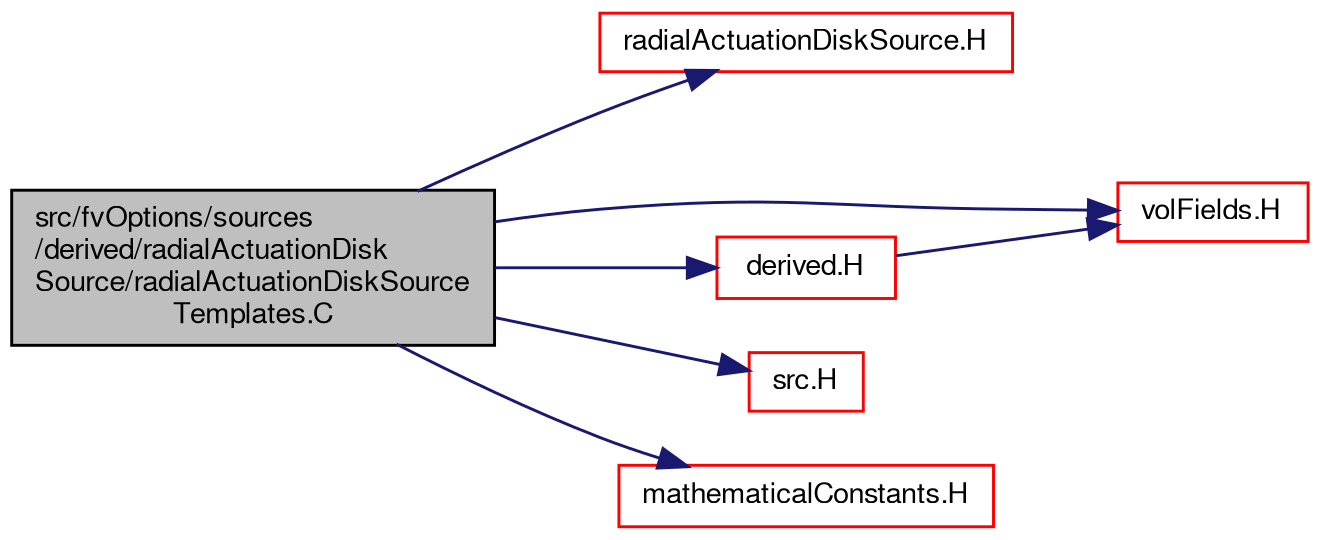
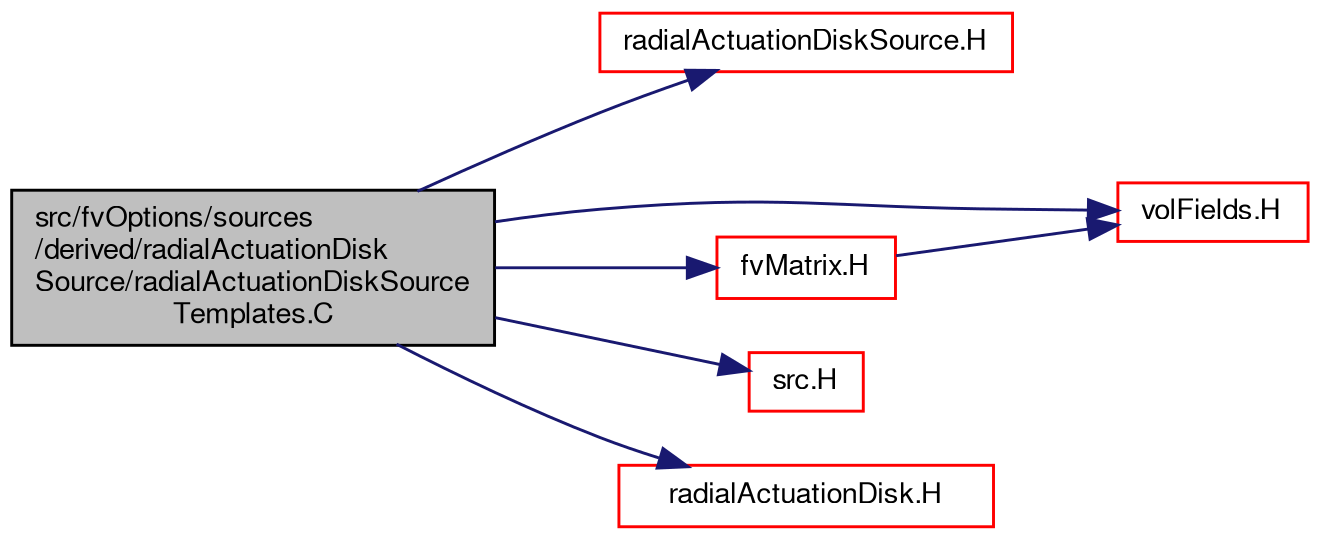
(806, 268) -> (806, 268)
(806, 496) -> (806, 496)
